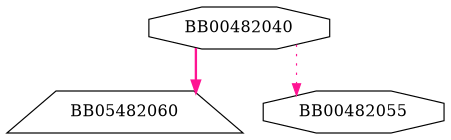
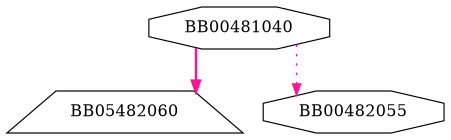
(239, 28) -> (239, 28)
